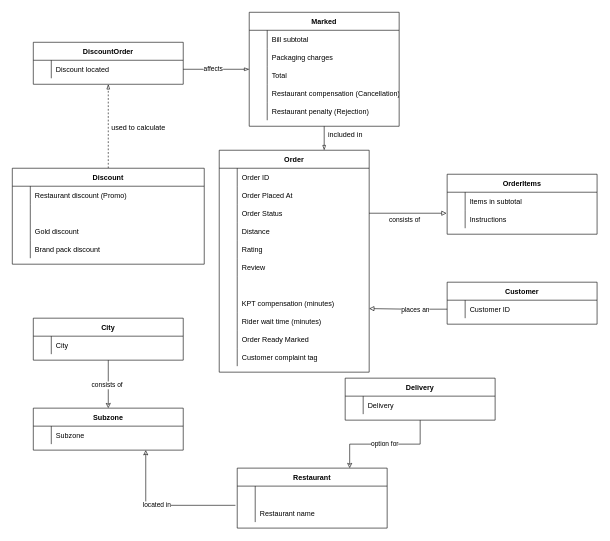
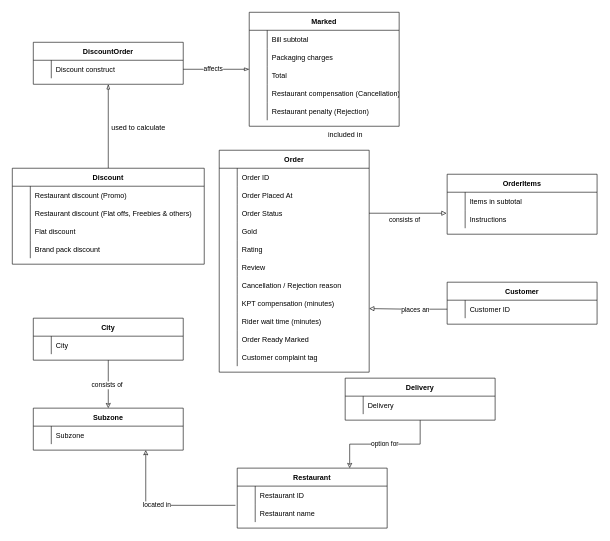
(85, 70) -> (90, 70)
(108, 128) -> (108, 128)
(324, 136) -> none
none -> (117, 213)
(58, 232) -> (58, 232)
(257, 232) -> (249, 232)
none -> (303, 285)
none -> (321, 495)
